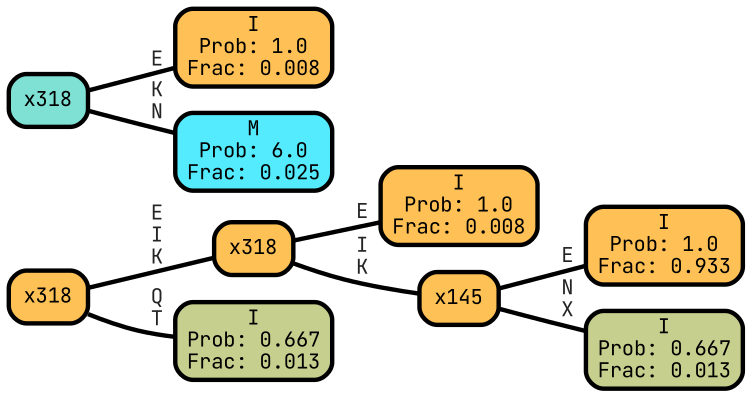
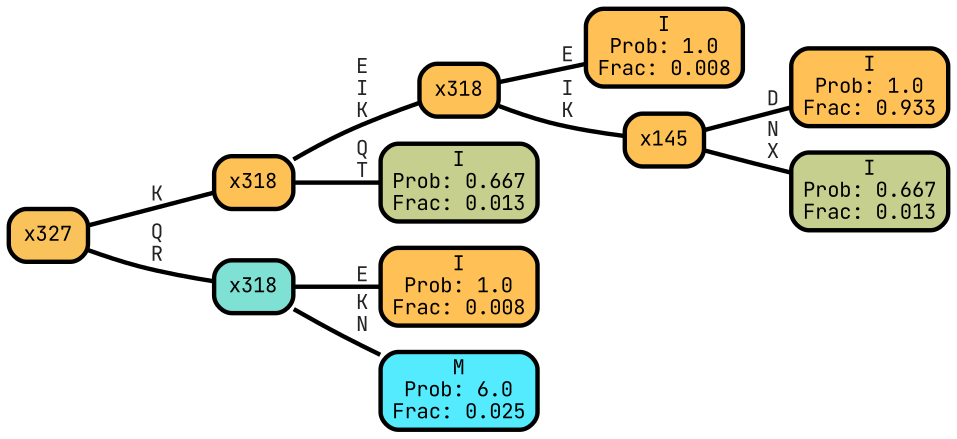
none -> (48, 235)
(562, 257) -> (767, 100)
